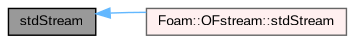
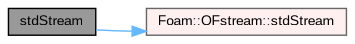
(128, 13) -> (114, 31)
